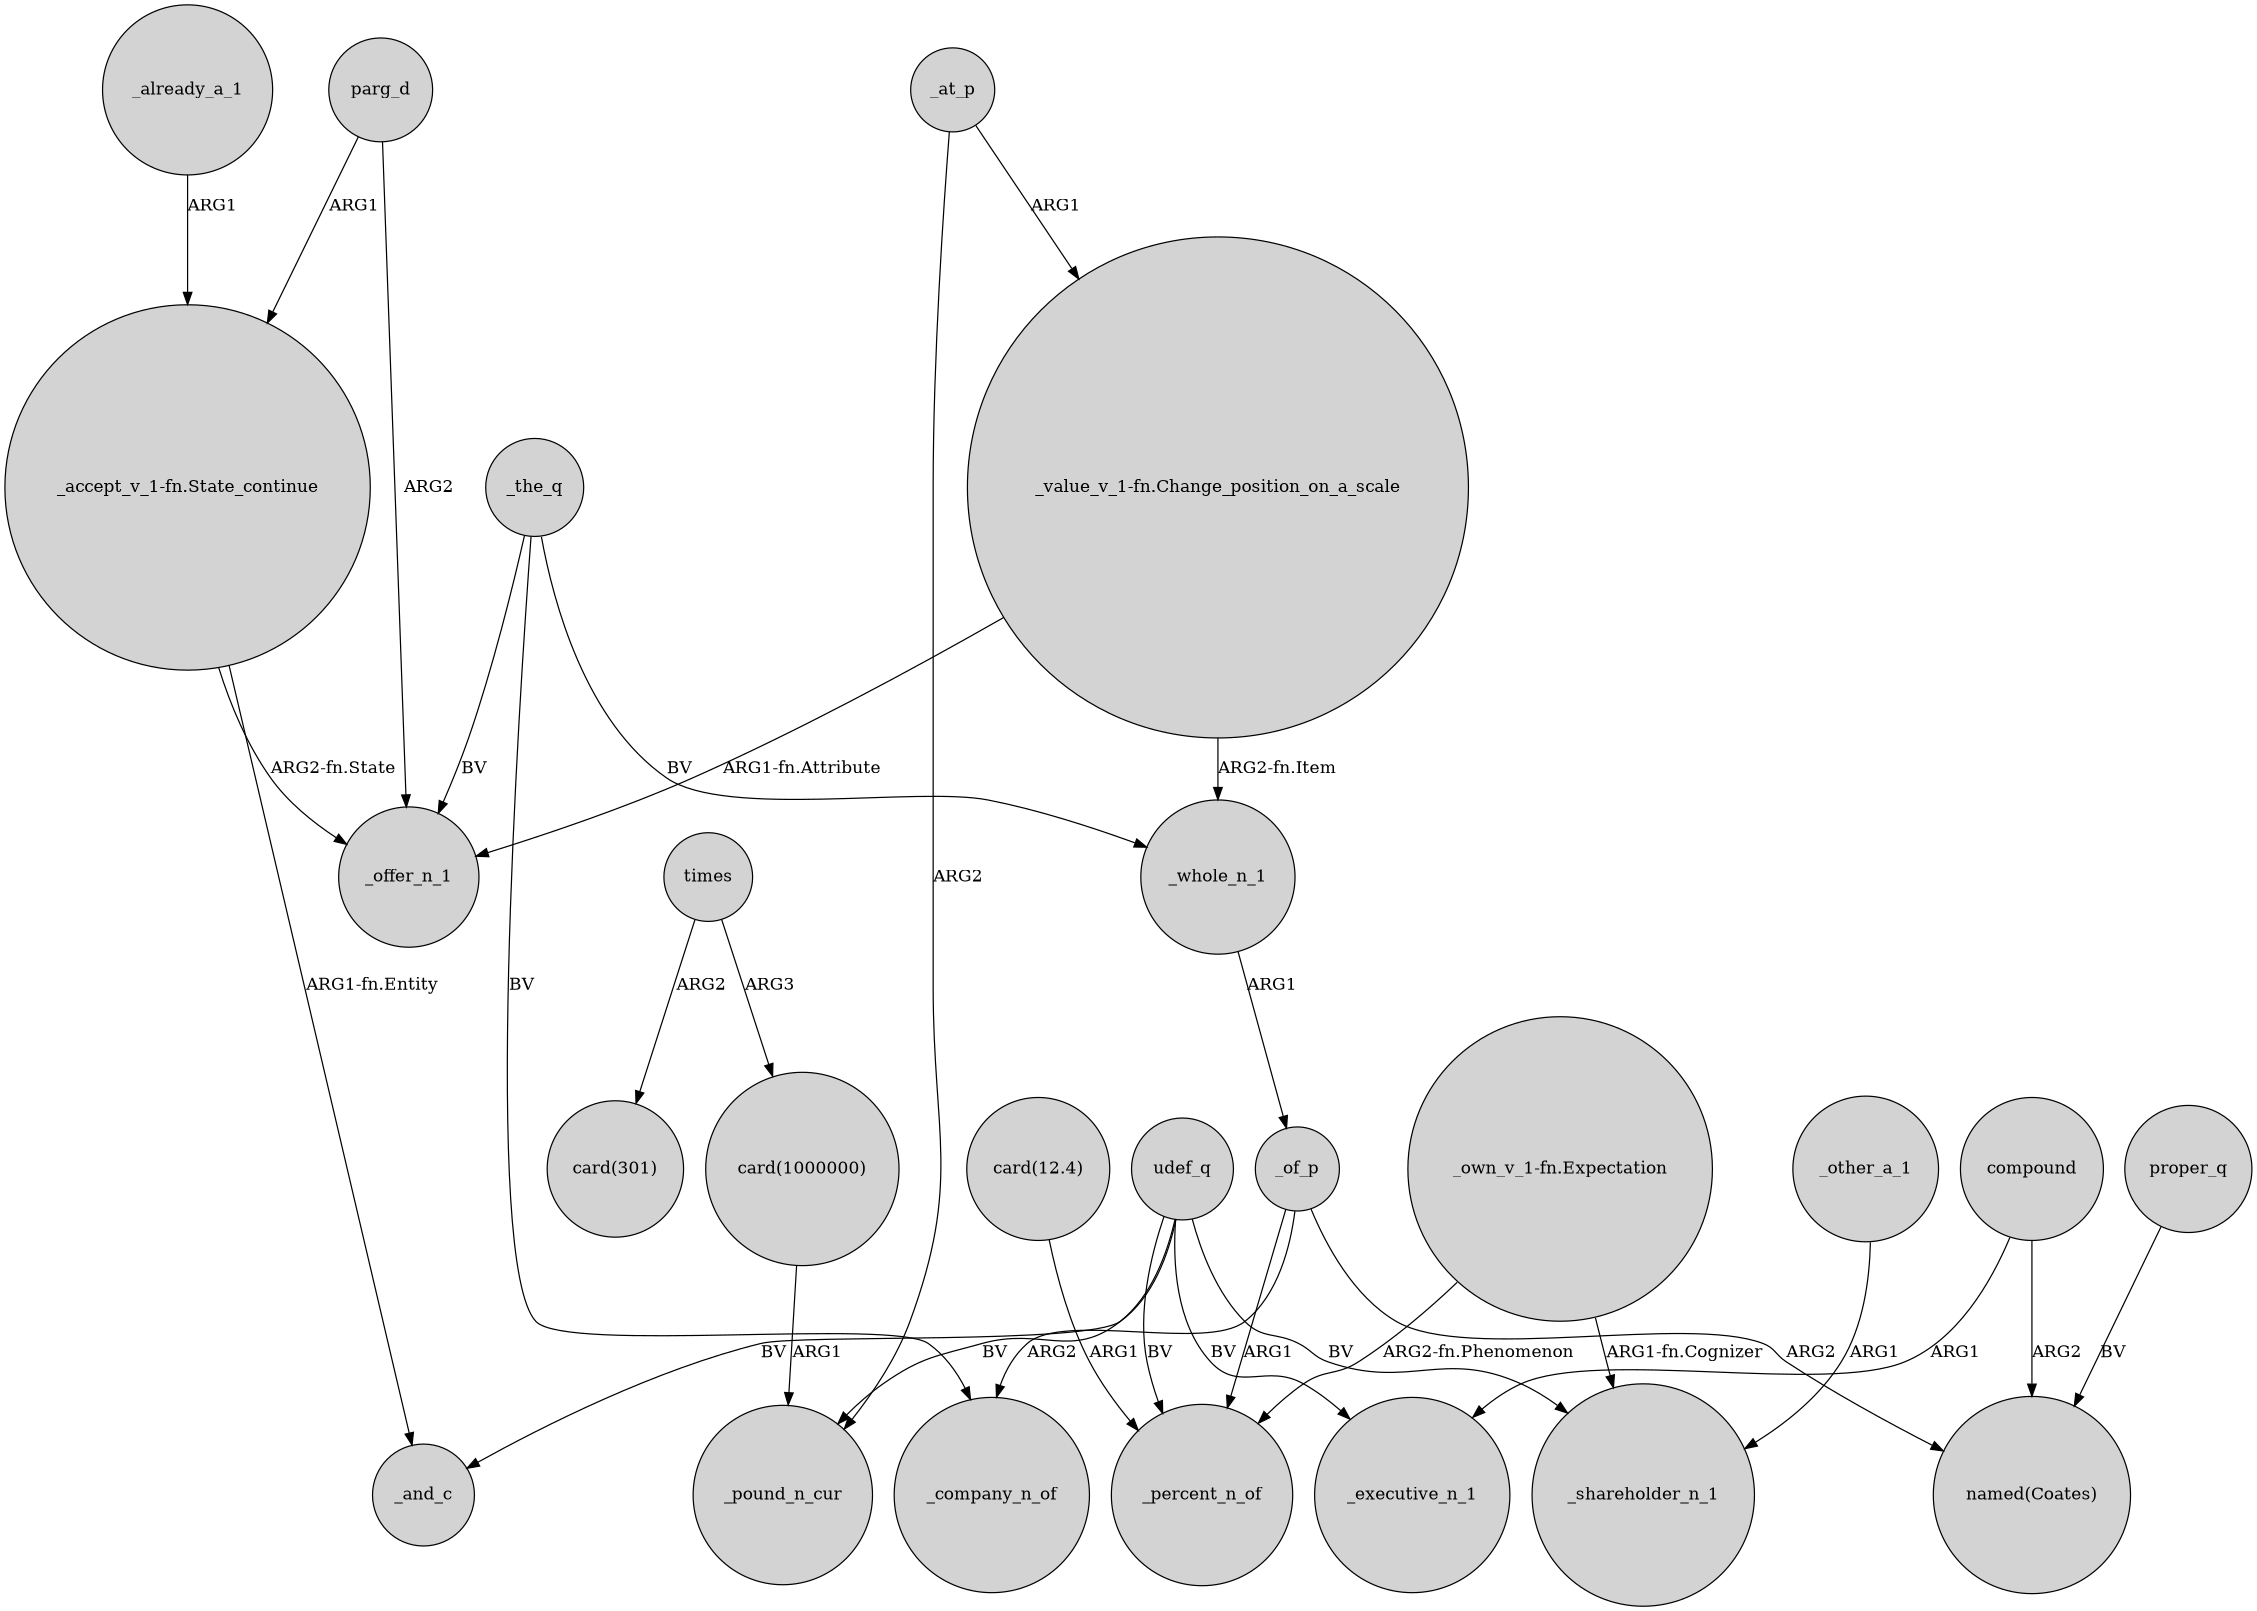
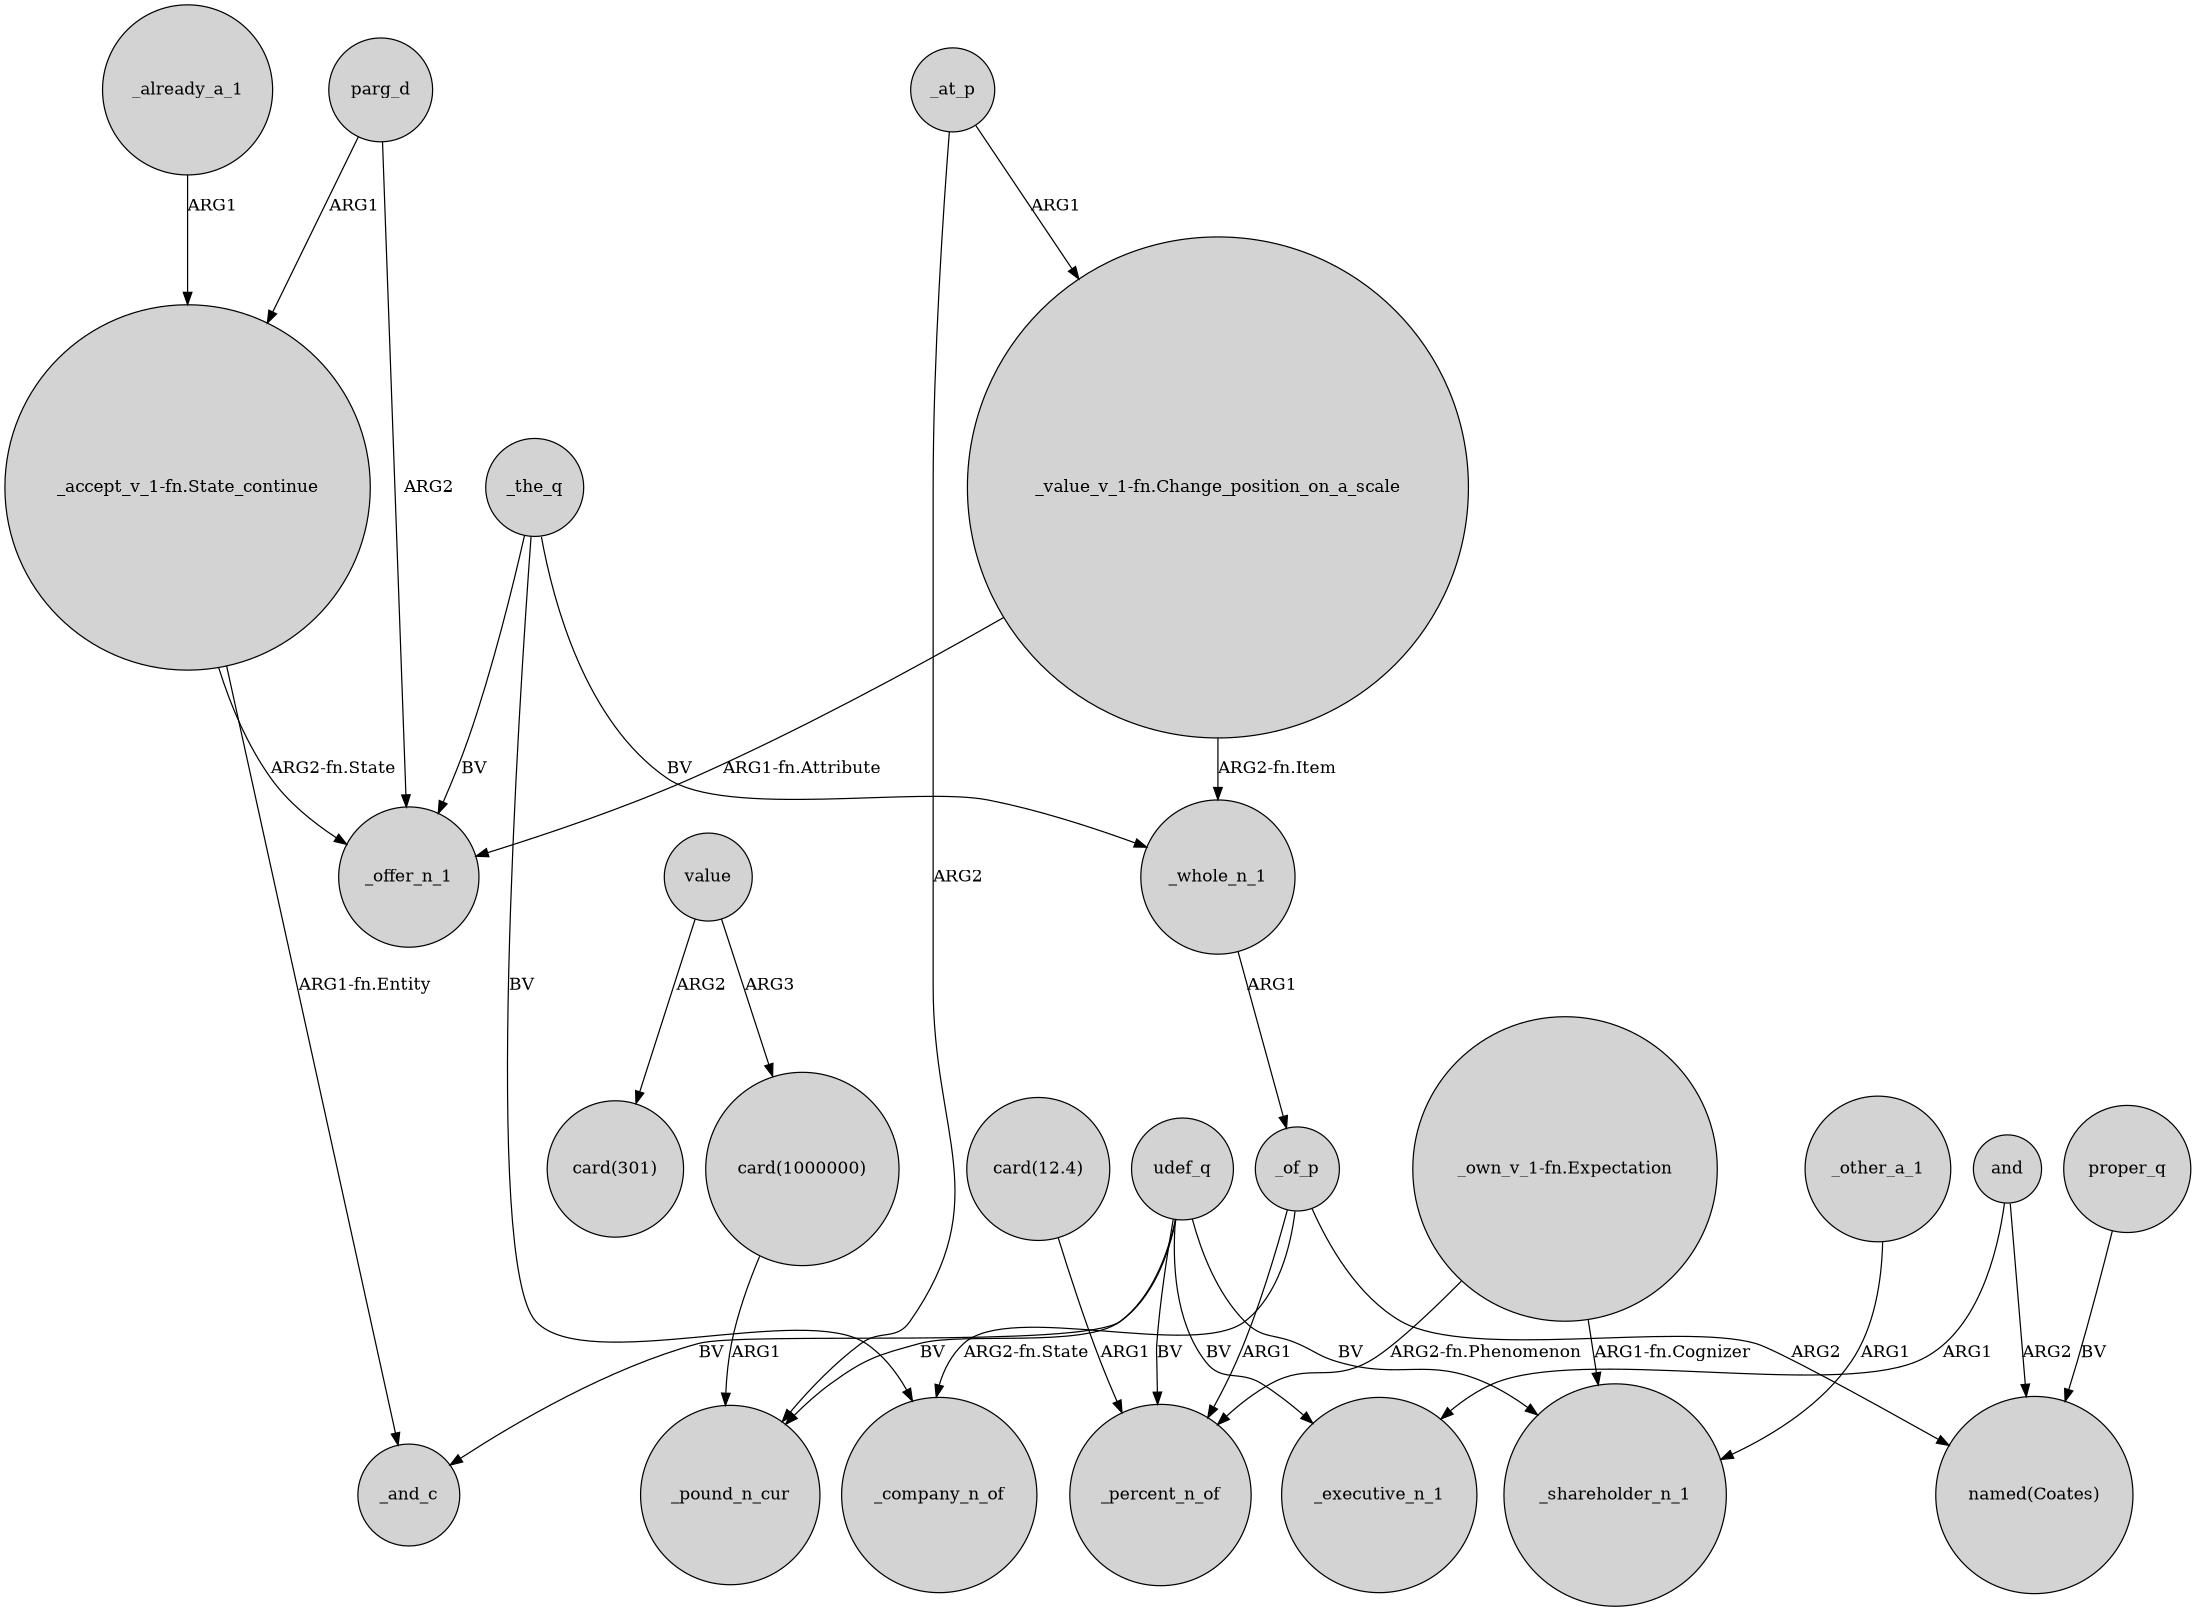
(708, 877) -> (708, 877)
(2032, 1169) -> (2008, 1169)
(1052, 1353) -> (1027, 1353)
